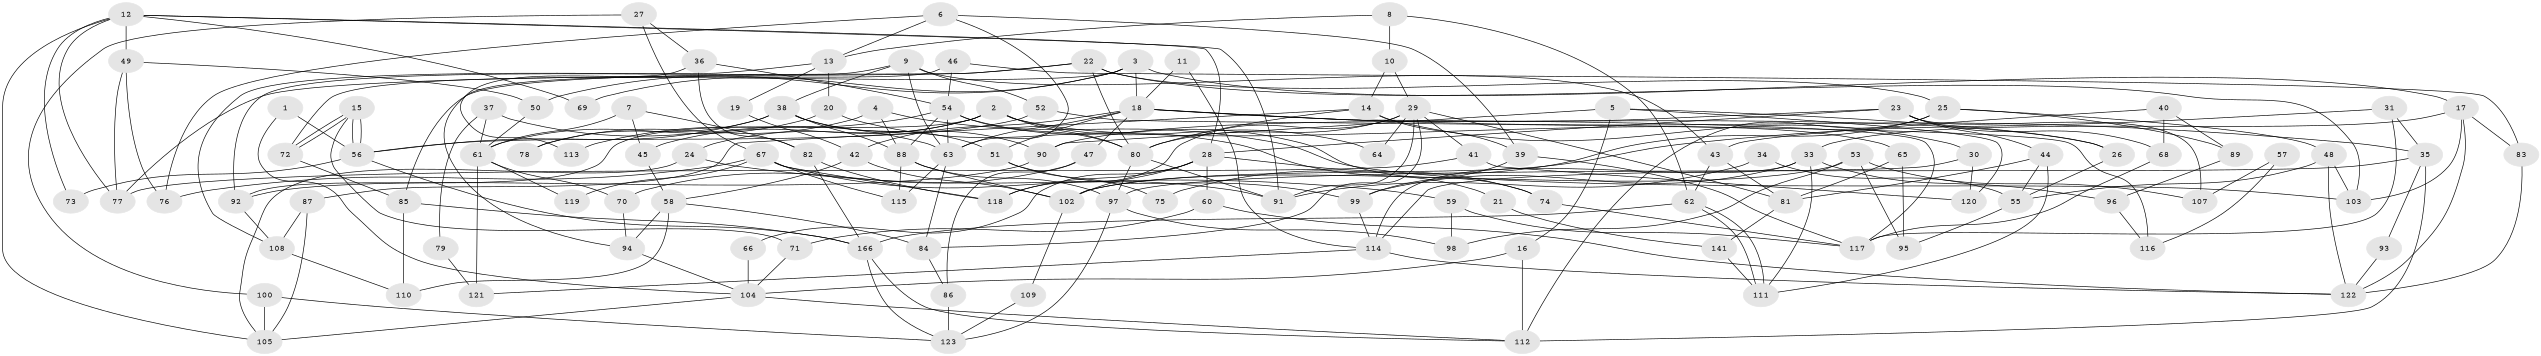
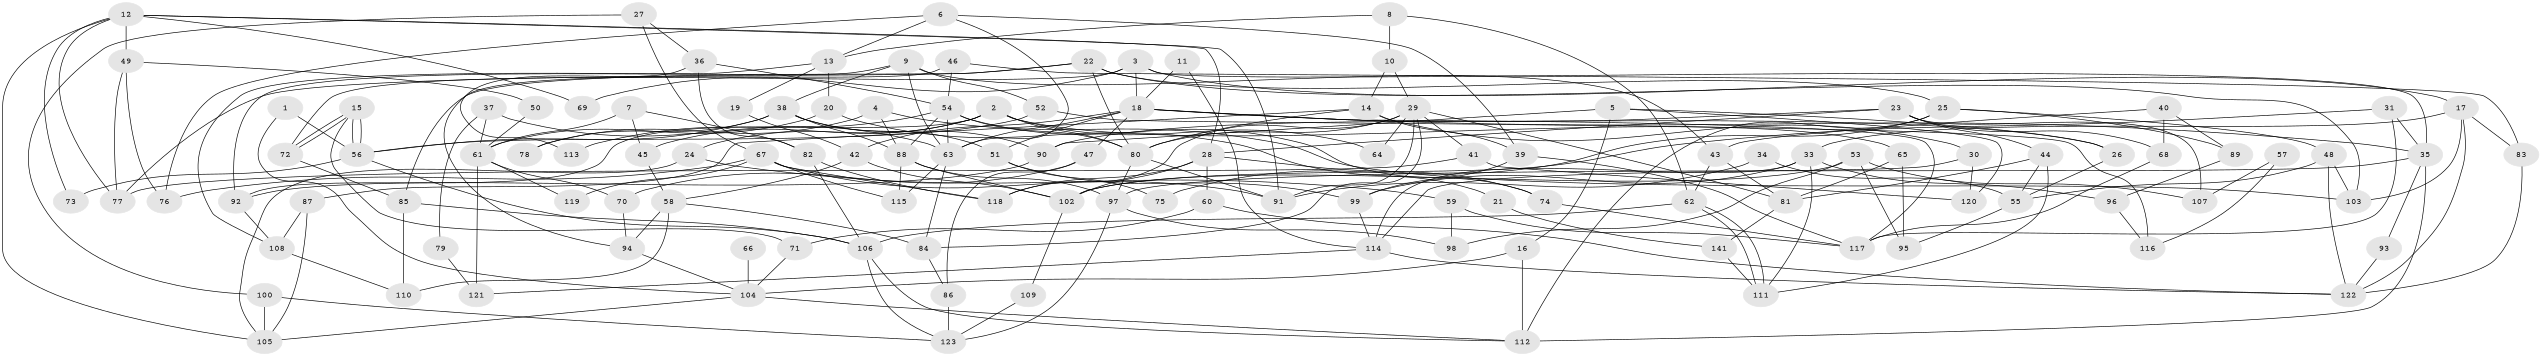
(836, 85) -> (1806, 74)
(995, 222) -> none
(865, 248) -> (865, 248)
